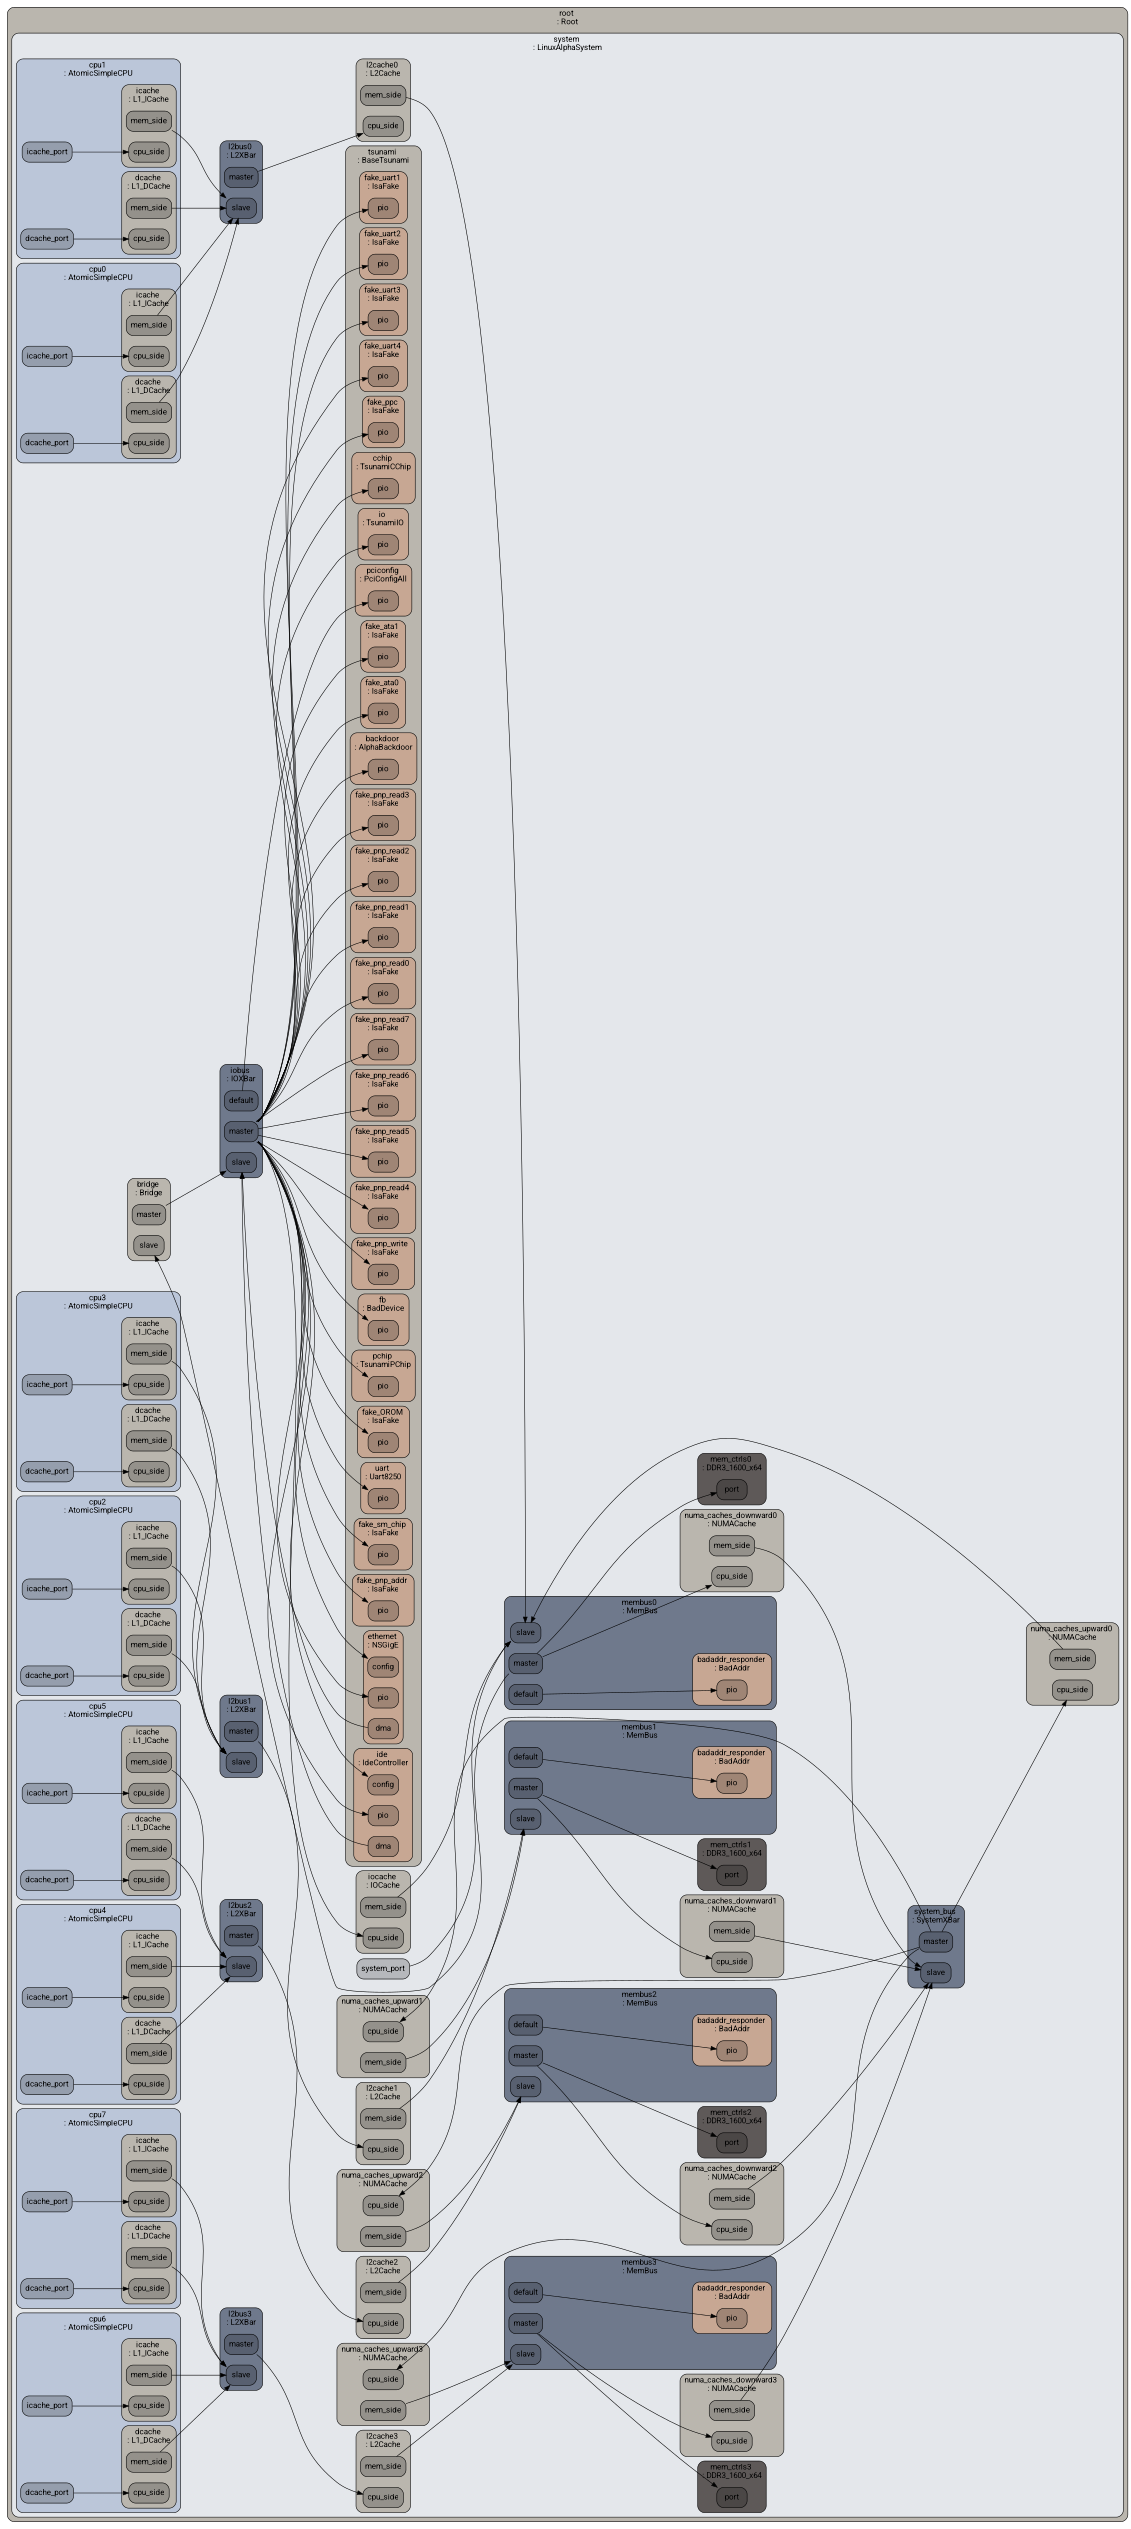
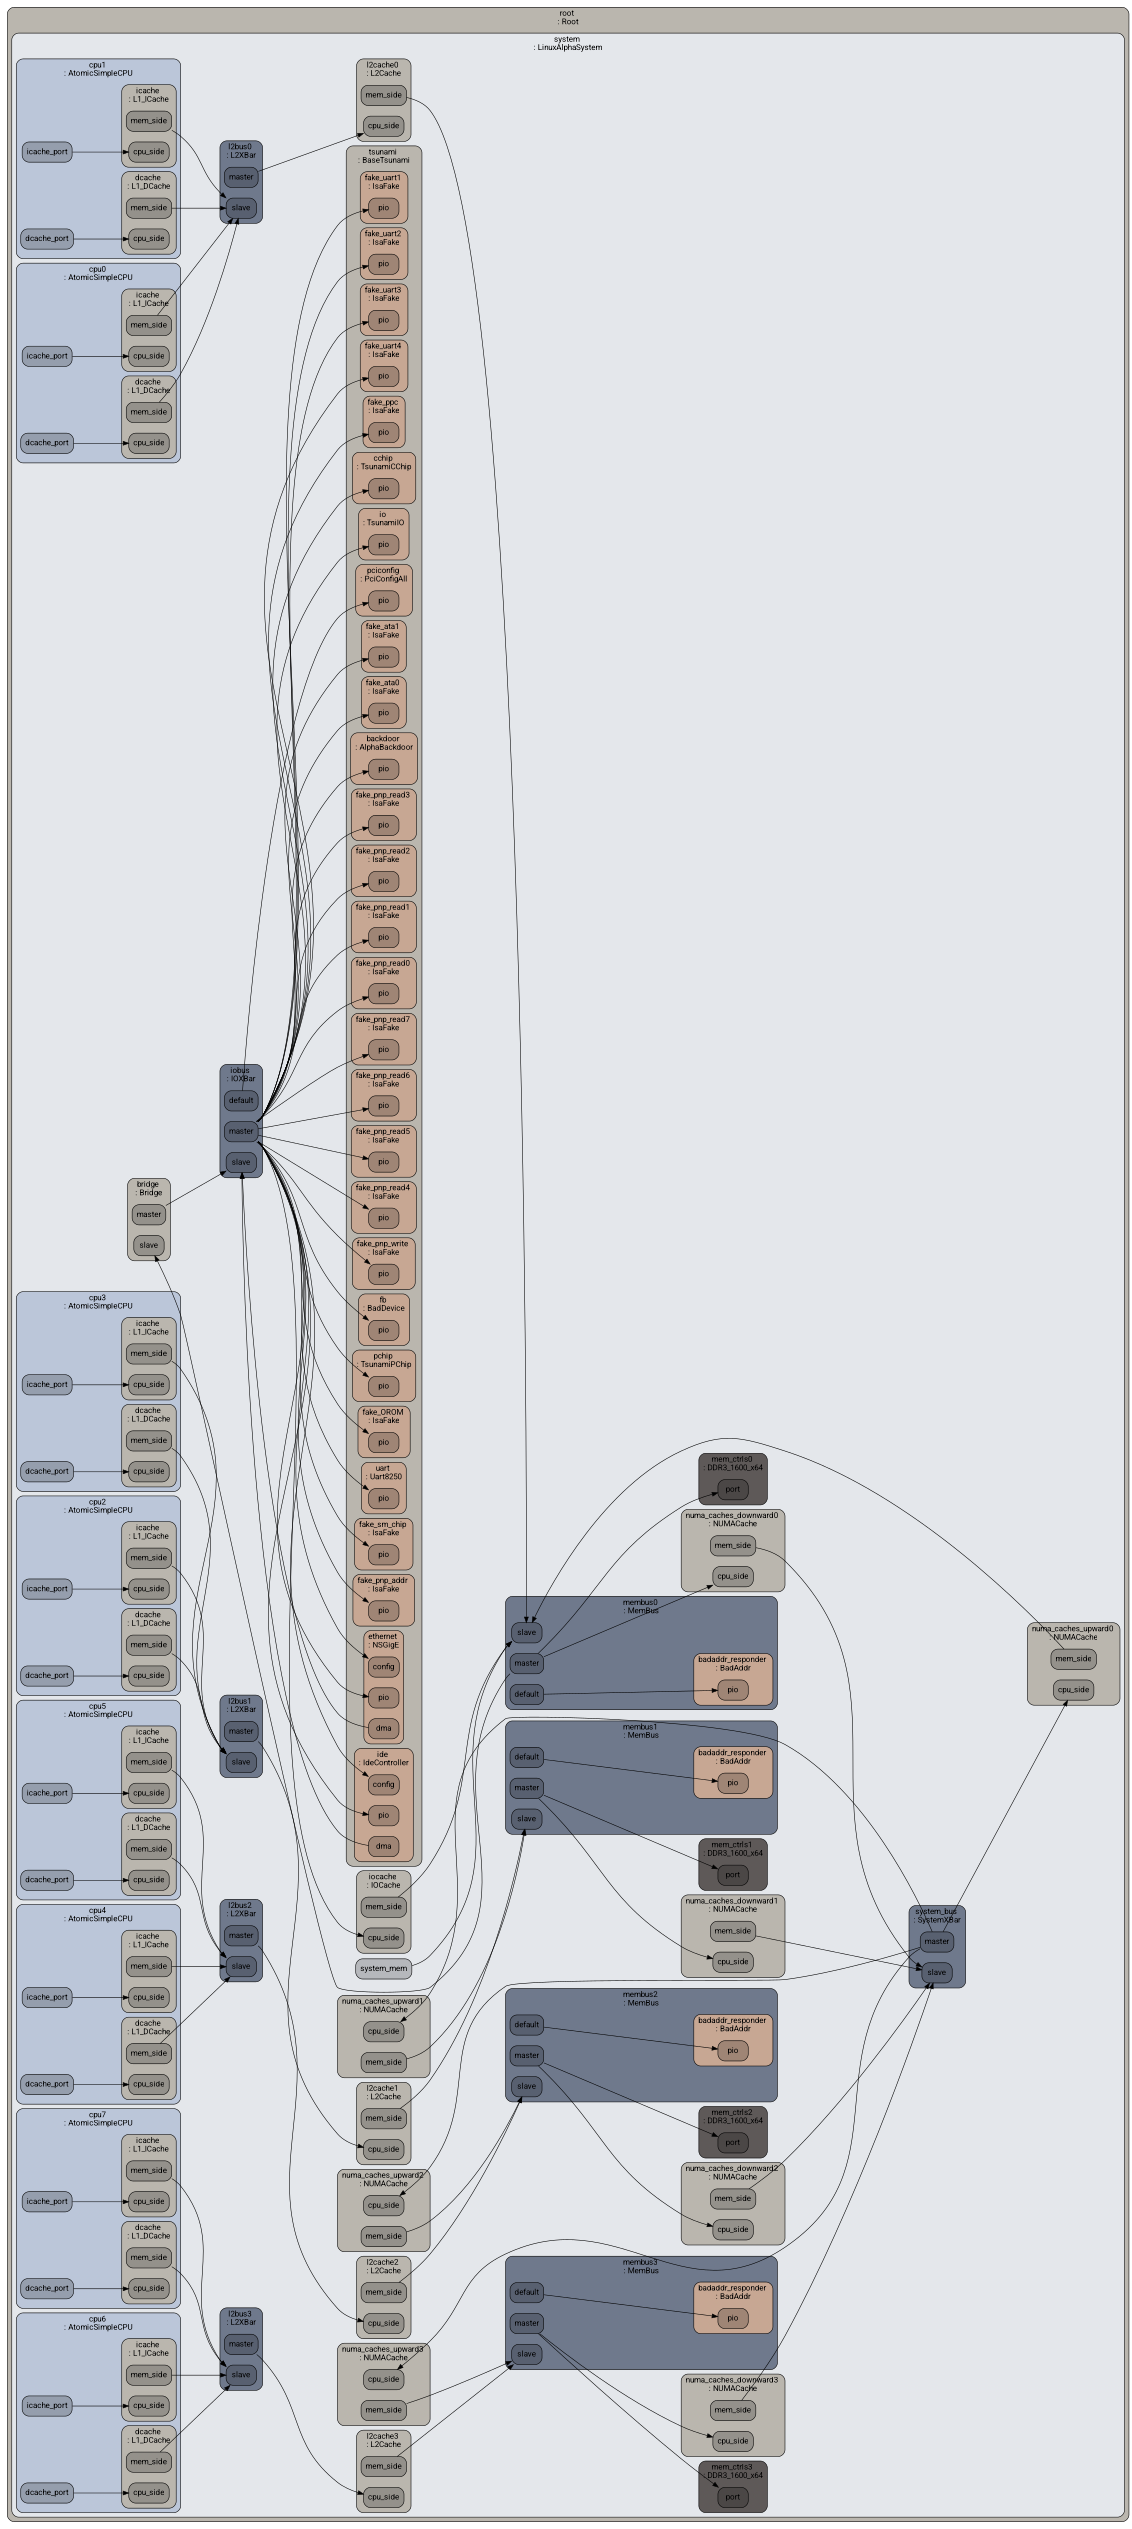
(383, 1969) -> (384, 1969)
